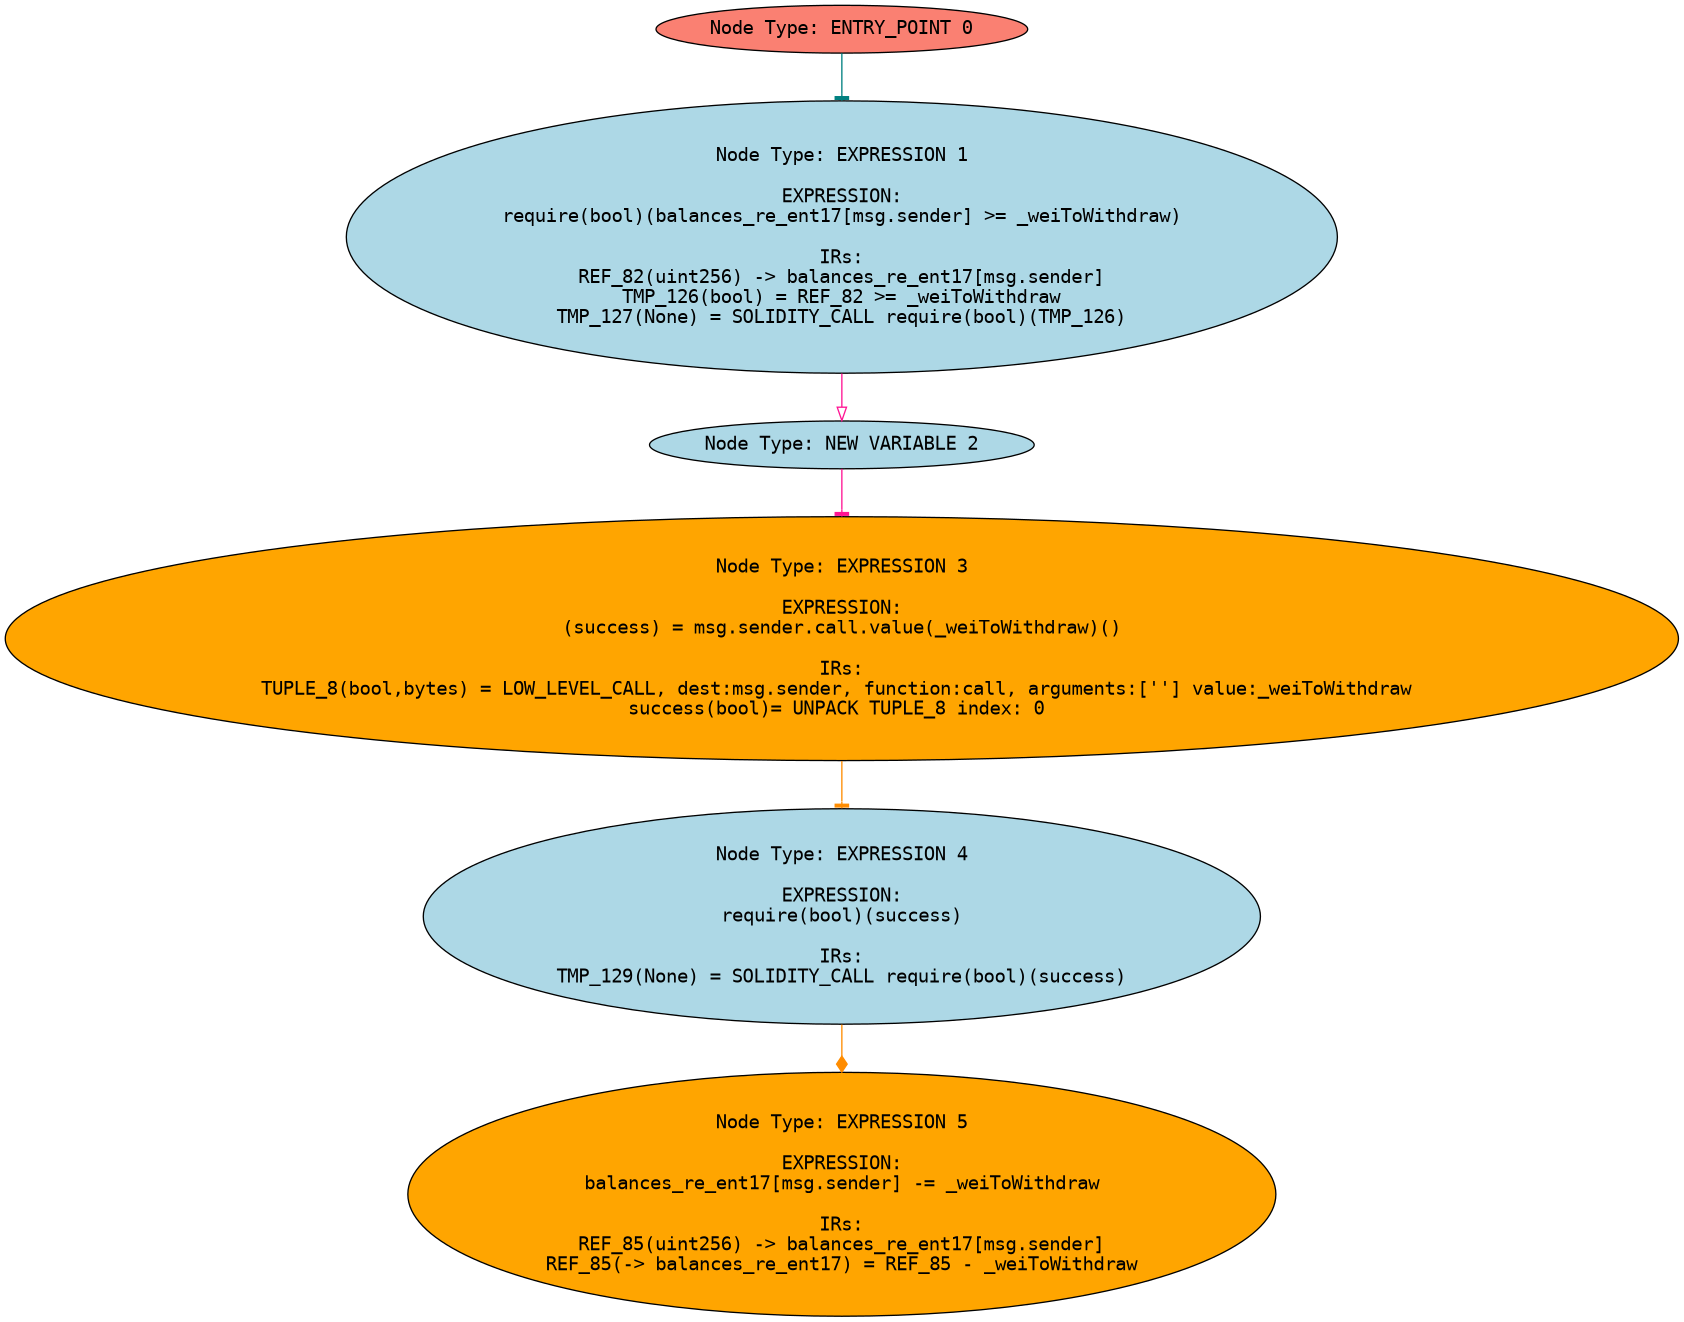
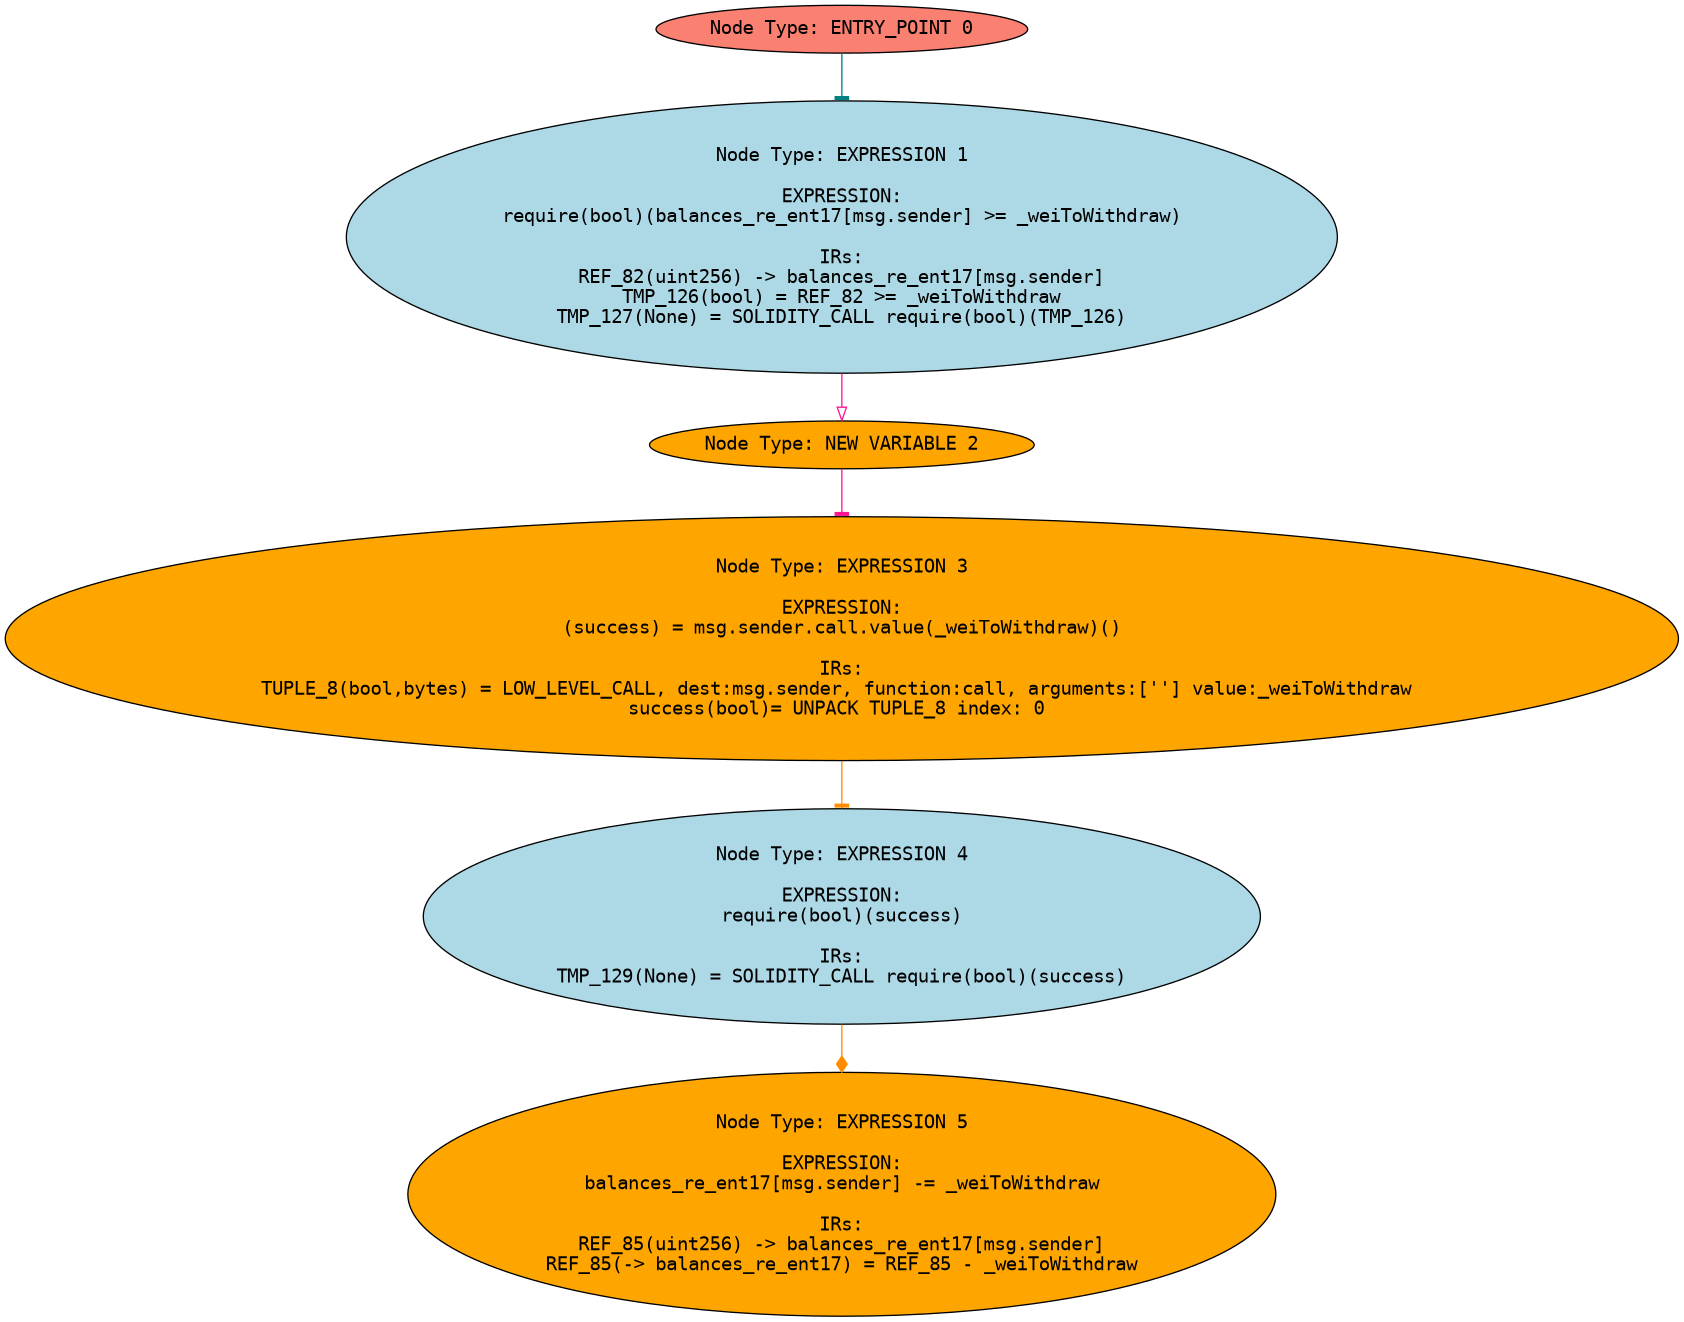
(842, 445) -> (842, 445)
